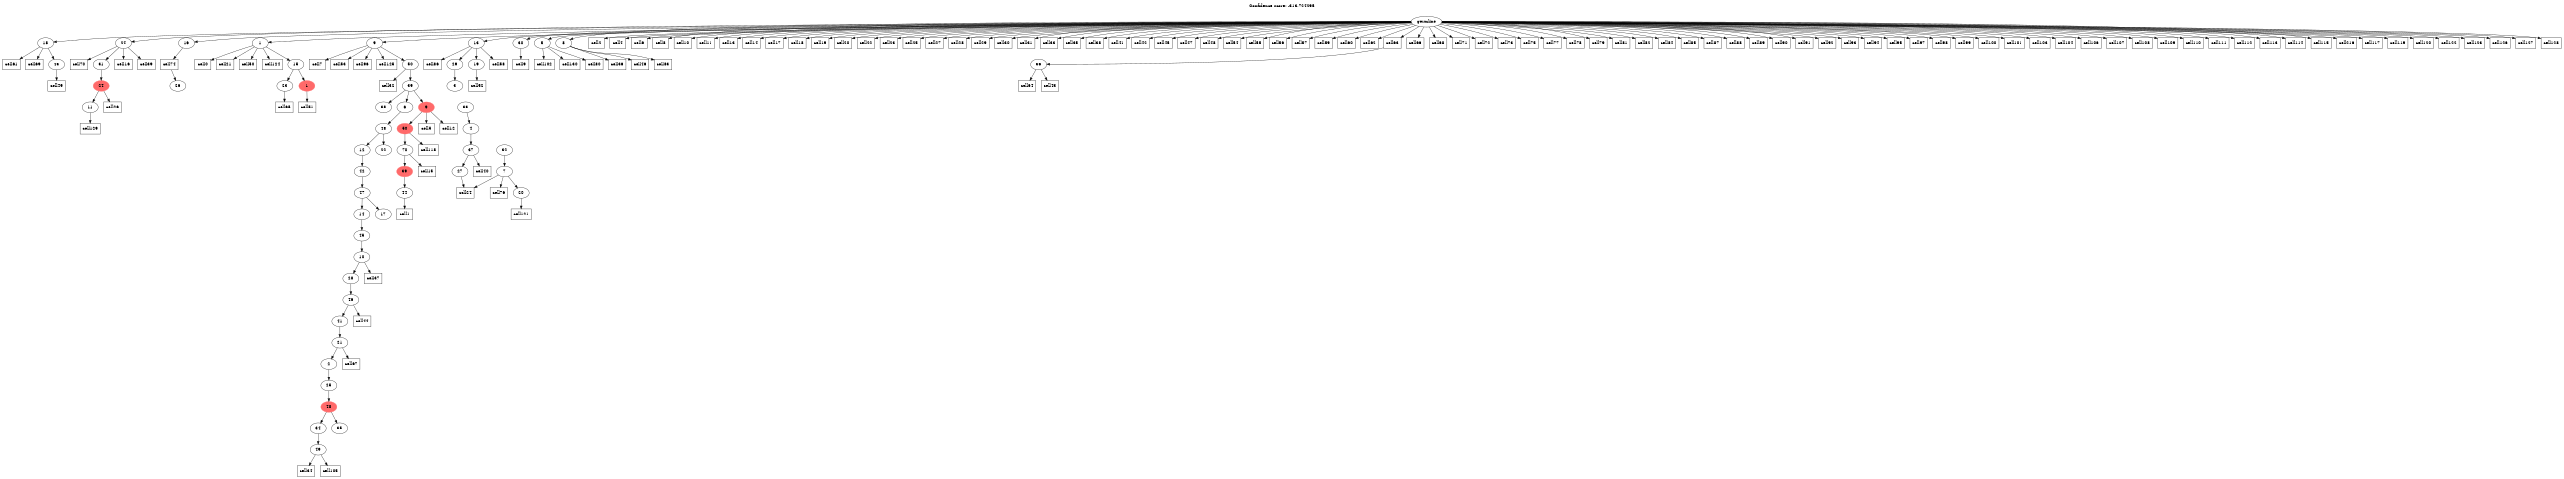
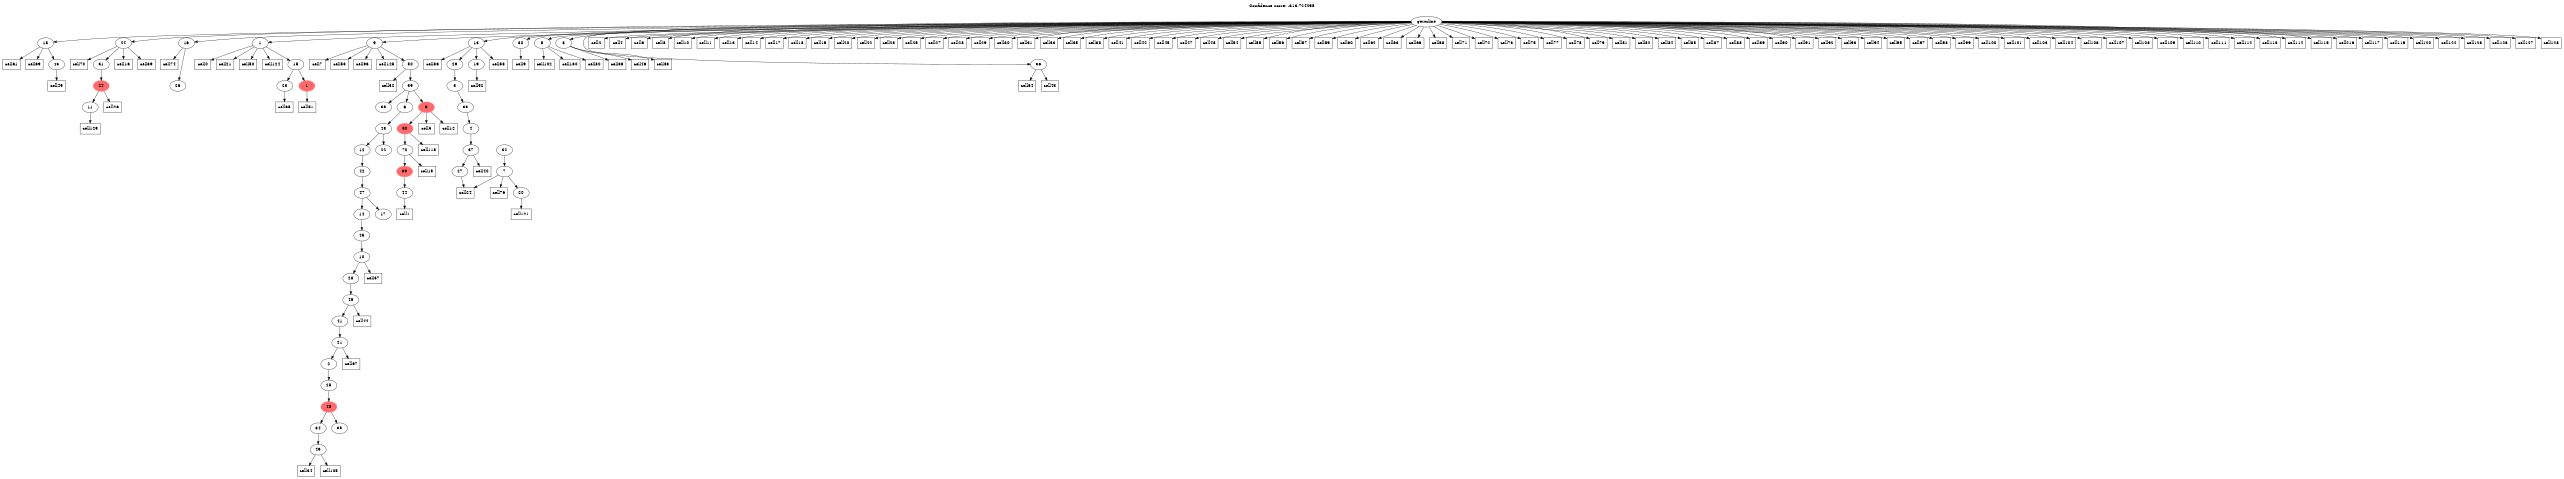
(1217, 62) -> (583, 44)
(173, 74) -> (182, 63)
none -> (460, 95)
